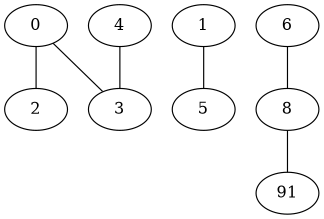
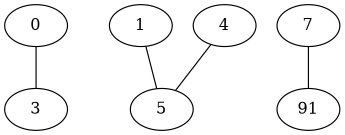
(287, 26) -> none
(120, 68) -> (193, 68)
(36, 109) -> none
(287, 109) -> (308, 26)
